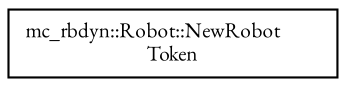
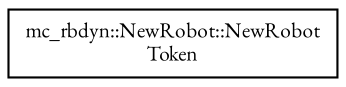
(173, 44) -> (173, 44)
